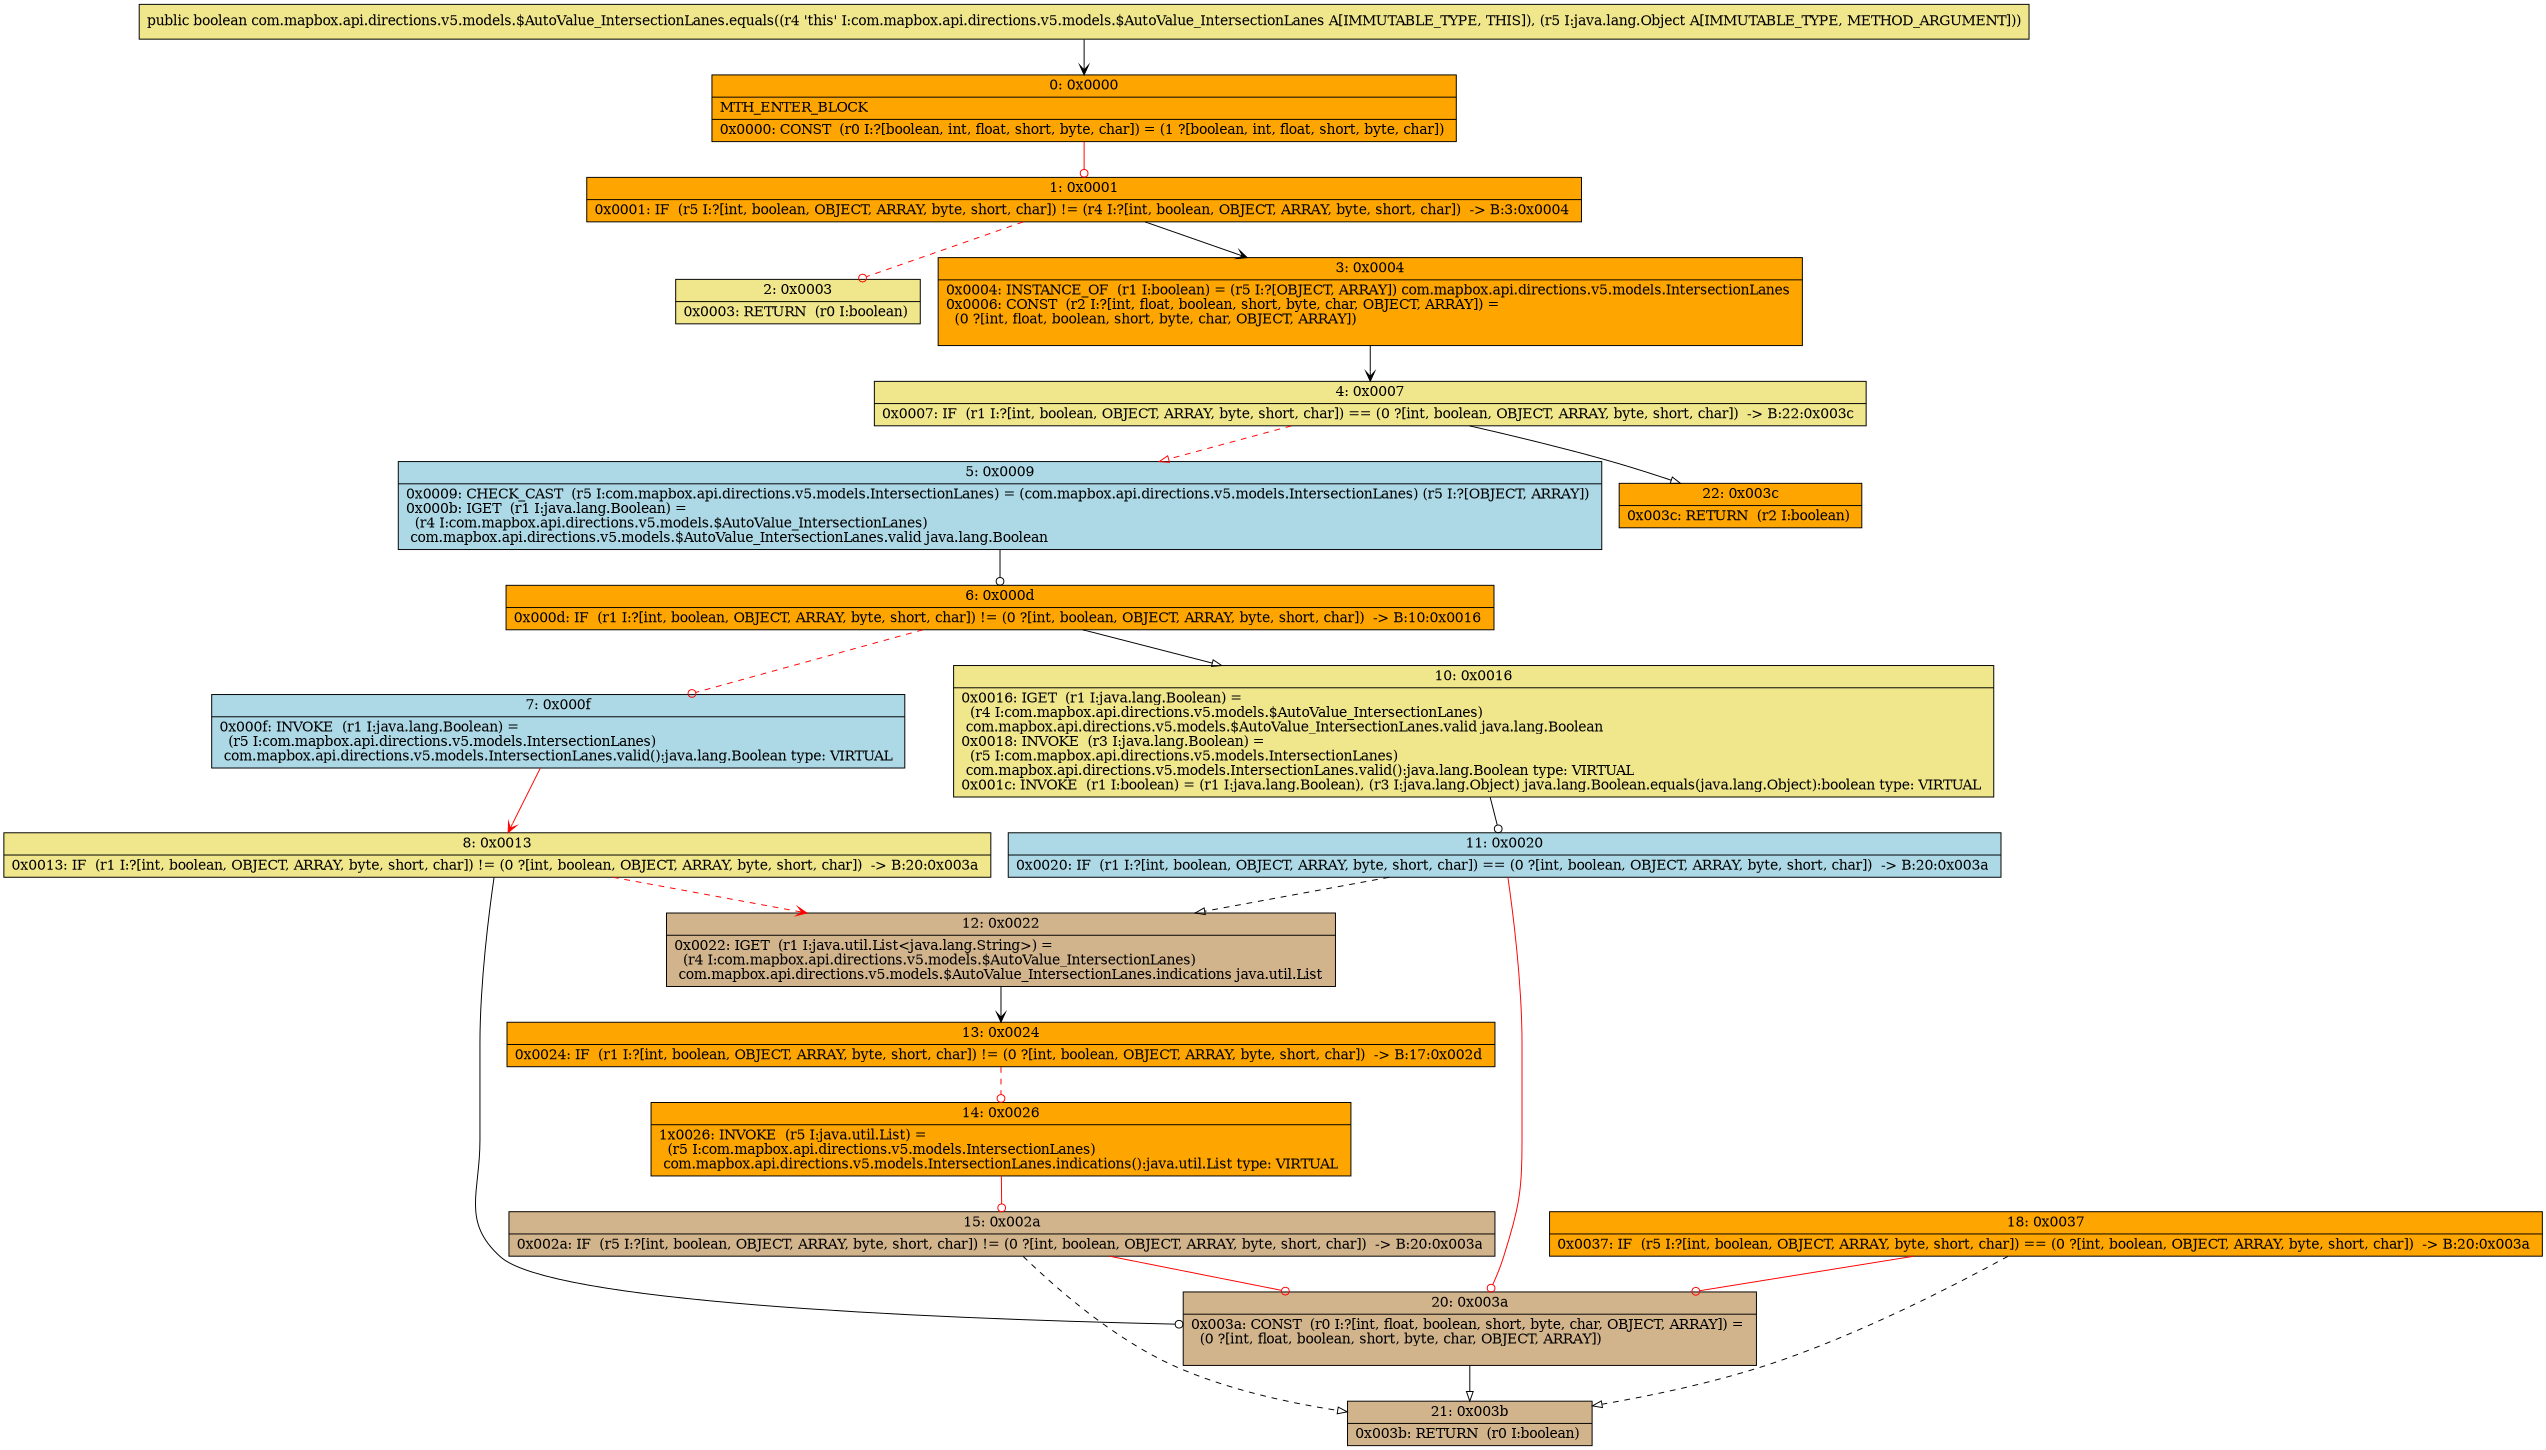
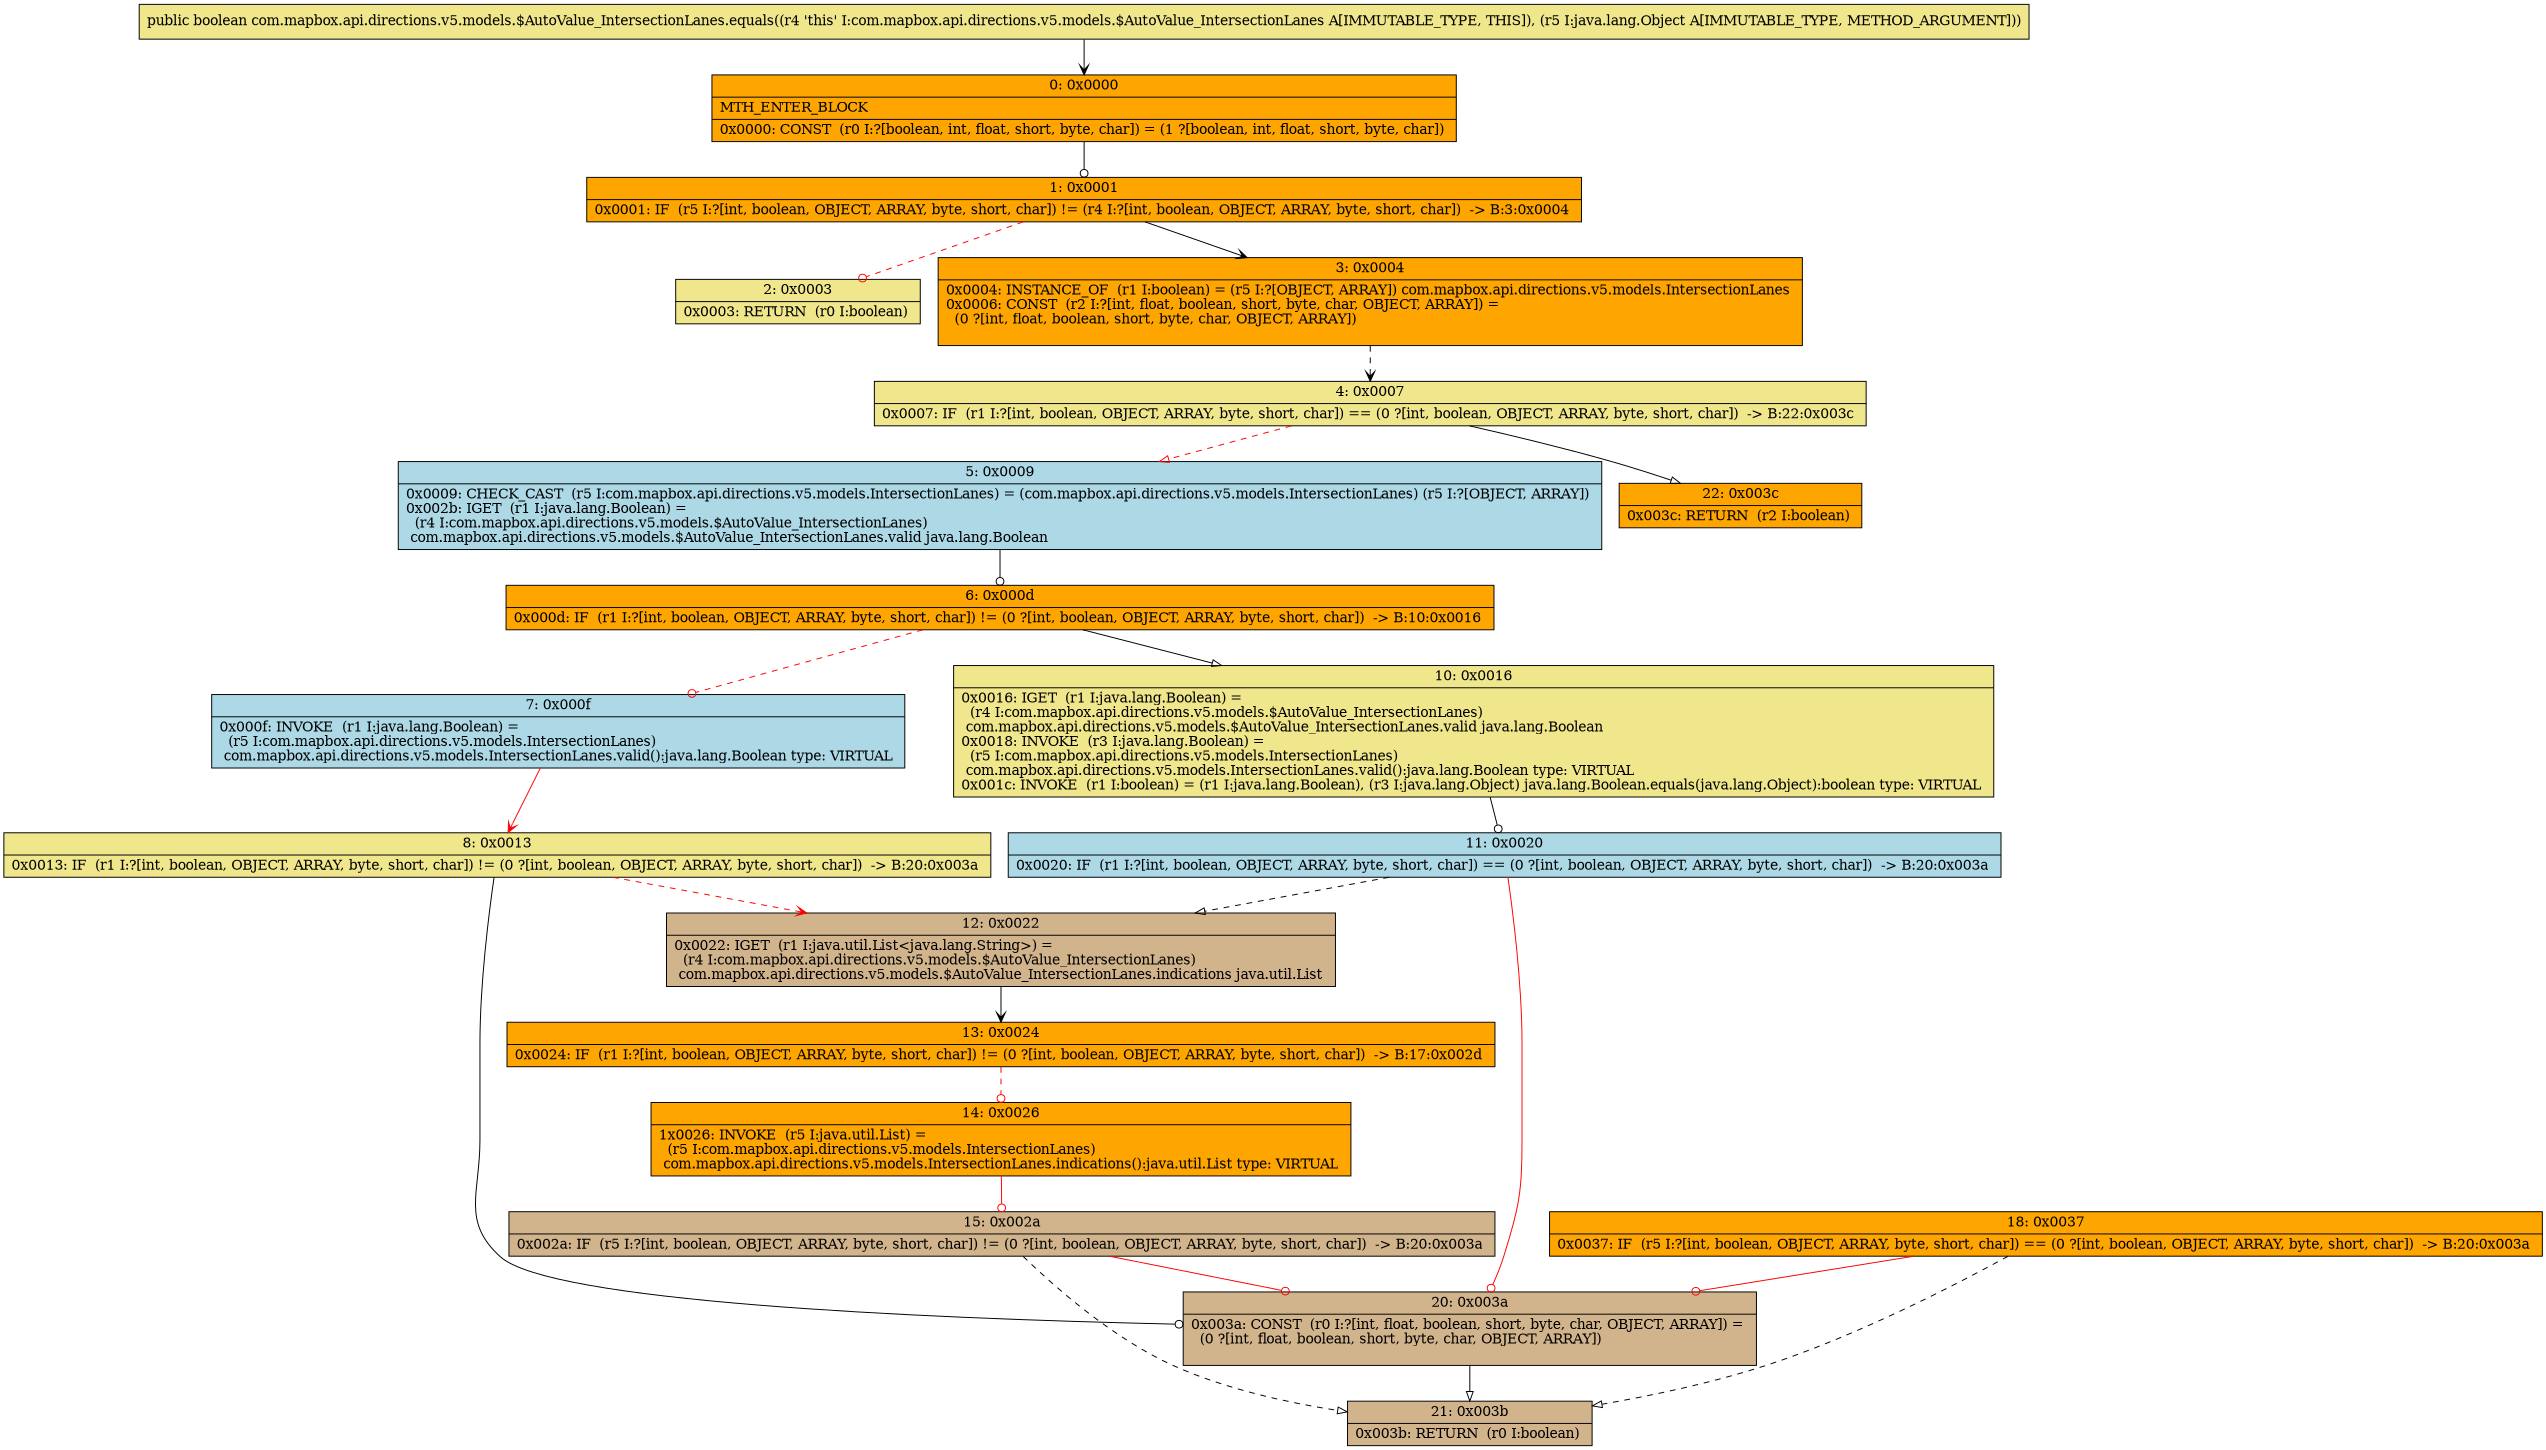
(1084, 156) -> (1084, 156)
(1370, 359) -> (1370, 359)
(549, 509) -> (549, 509)
